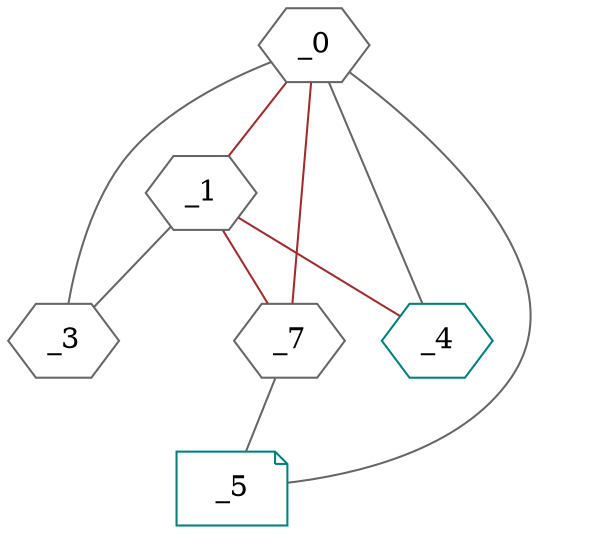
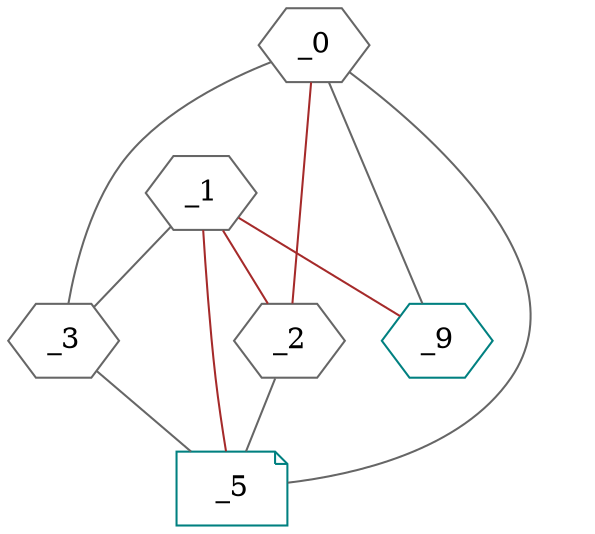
(257, 119) -> (212, 341)
(289, 341) -> (289, 341)
(437, 341) -> (437, 341)
none -> (144, 411)
